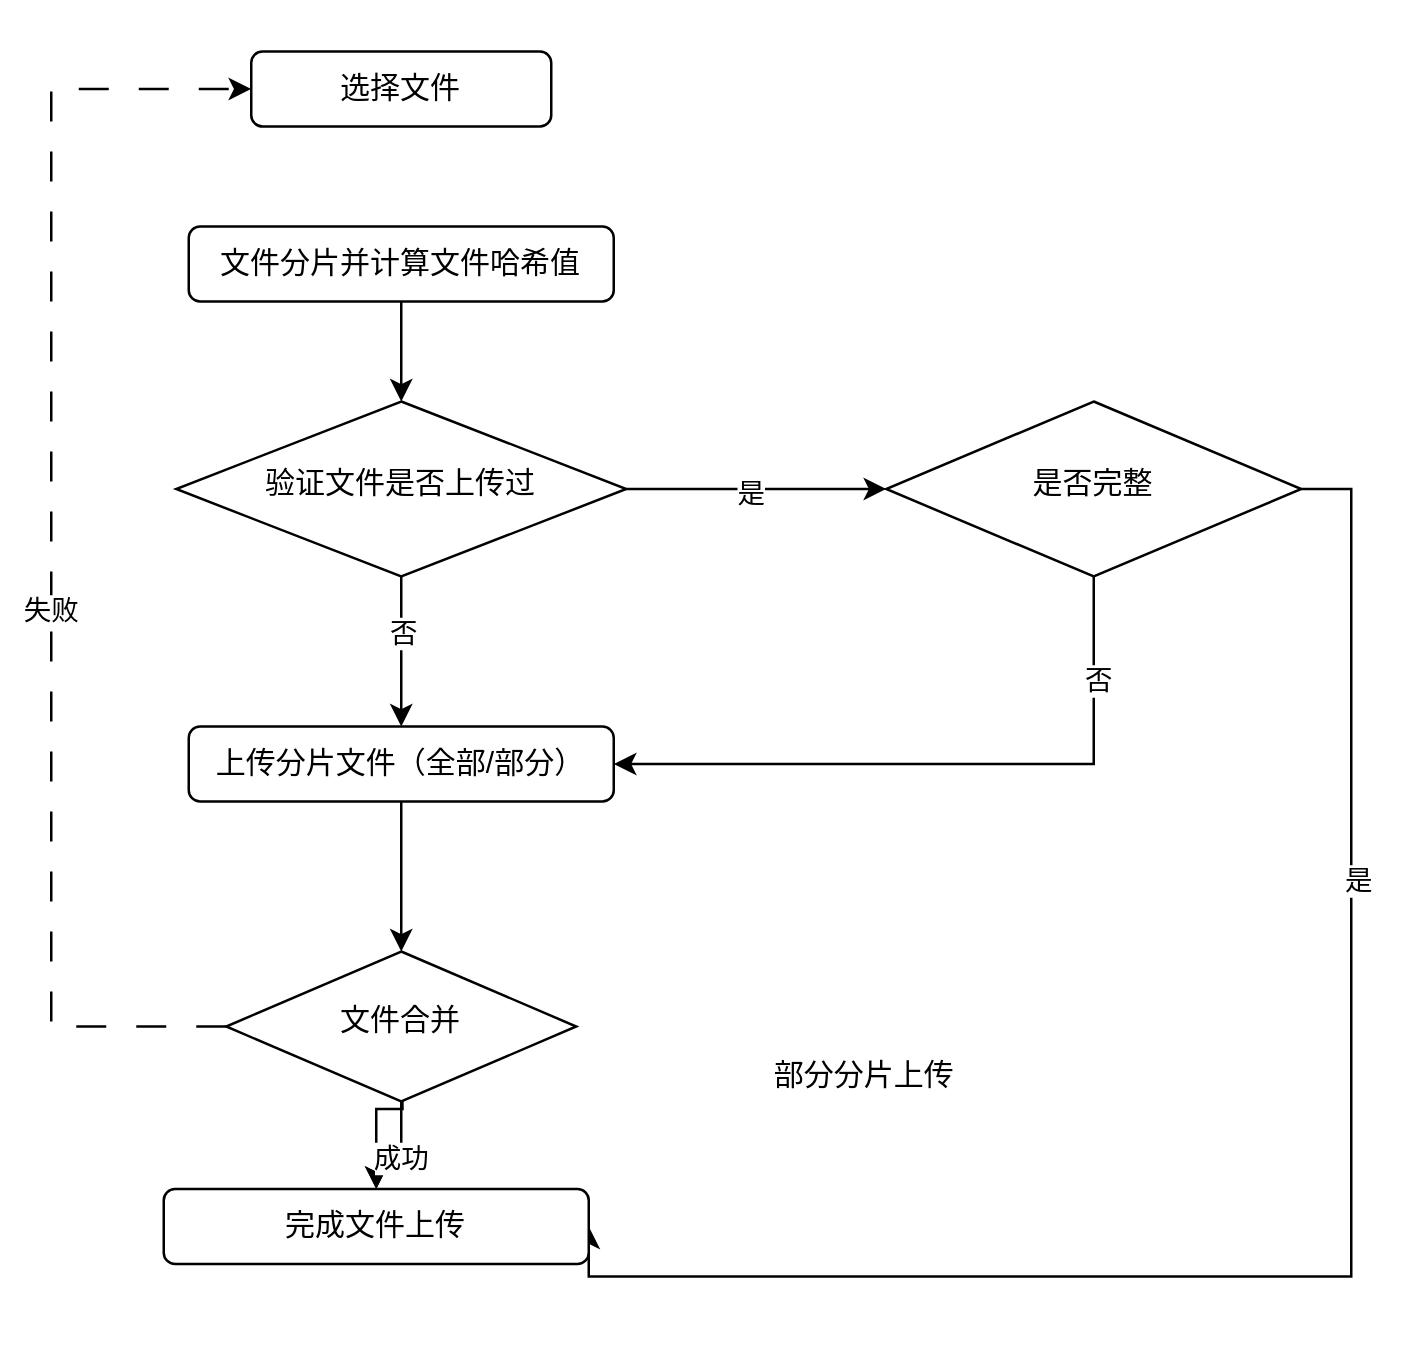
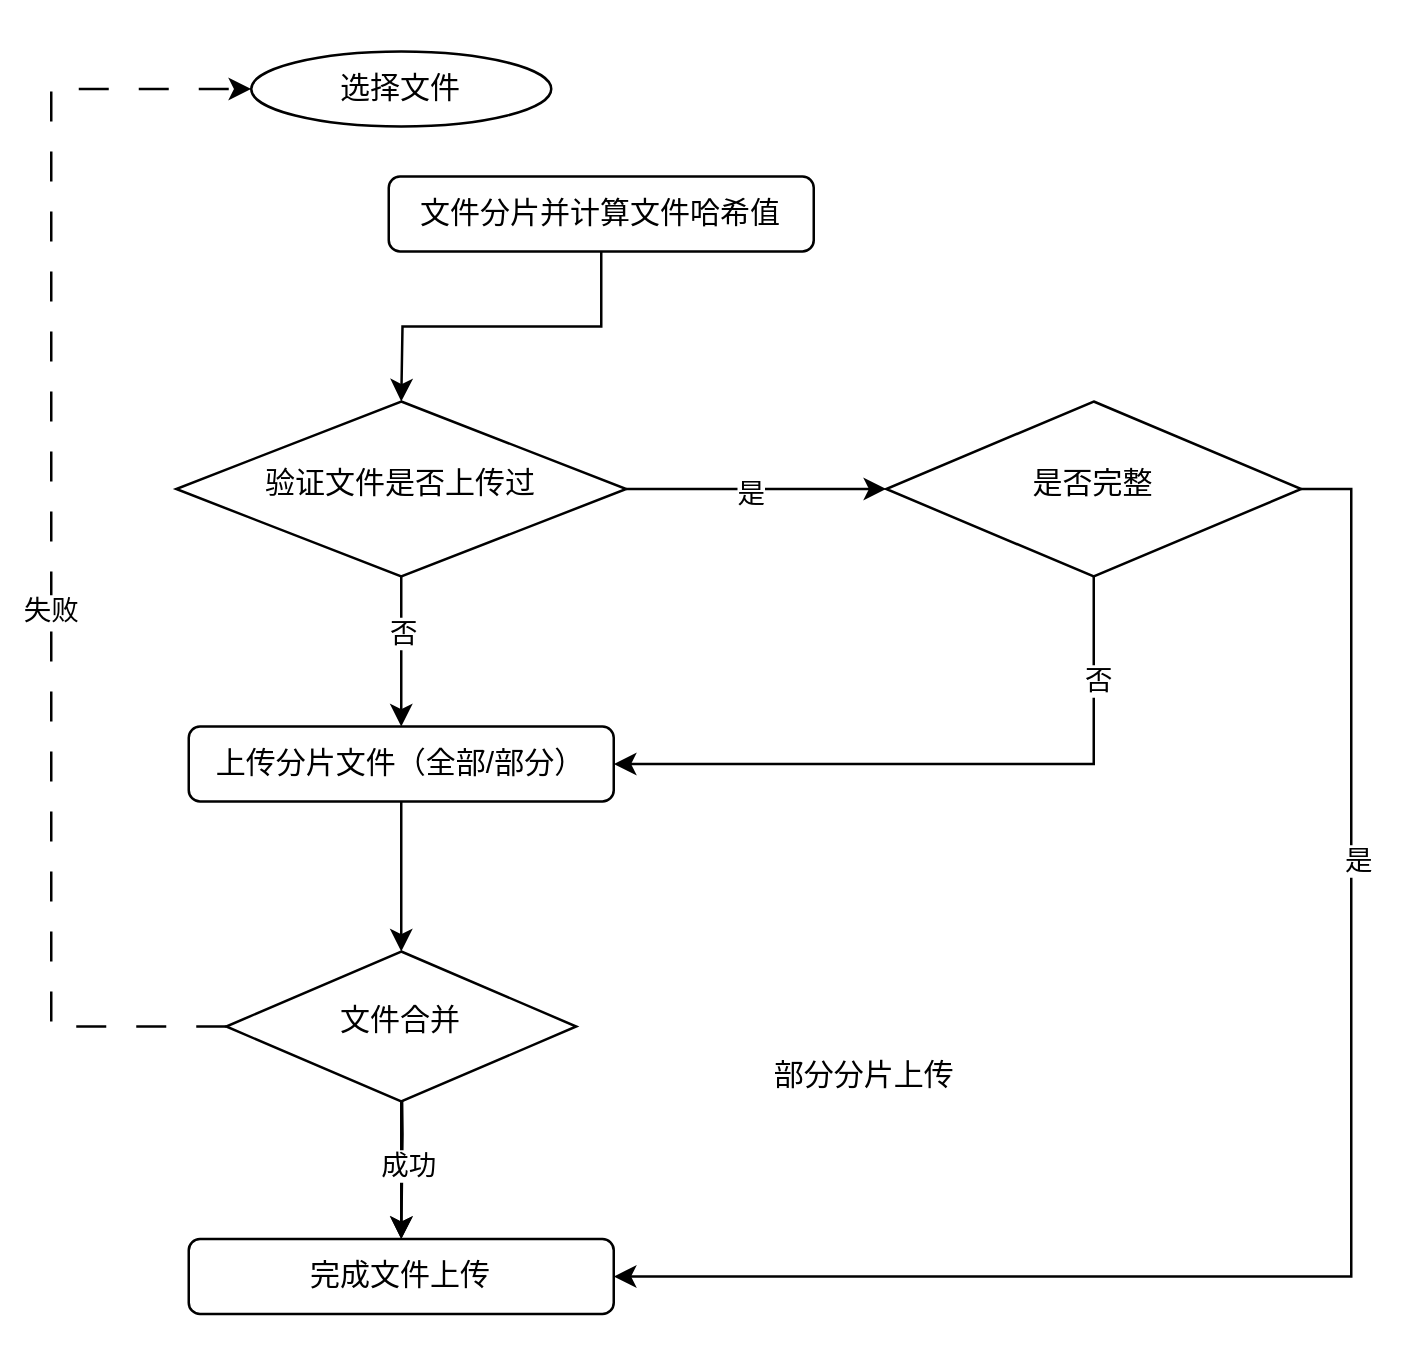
(401, 89) -> (401, 89)
(401, 264) -> (601, 214)
(376, 1226) -> (401, 1276)
